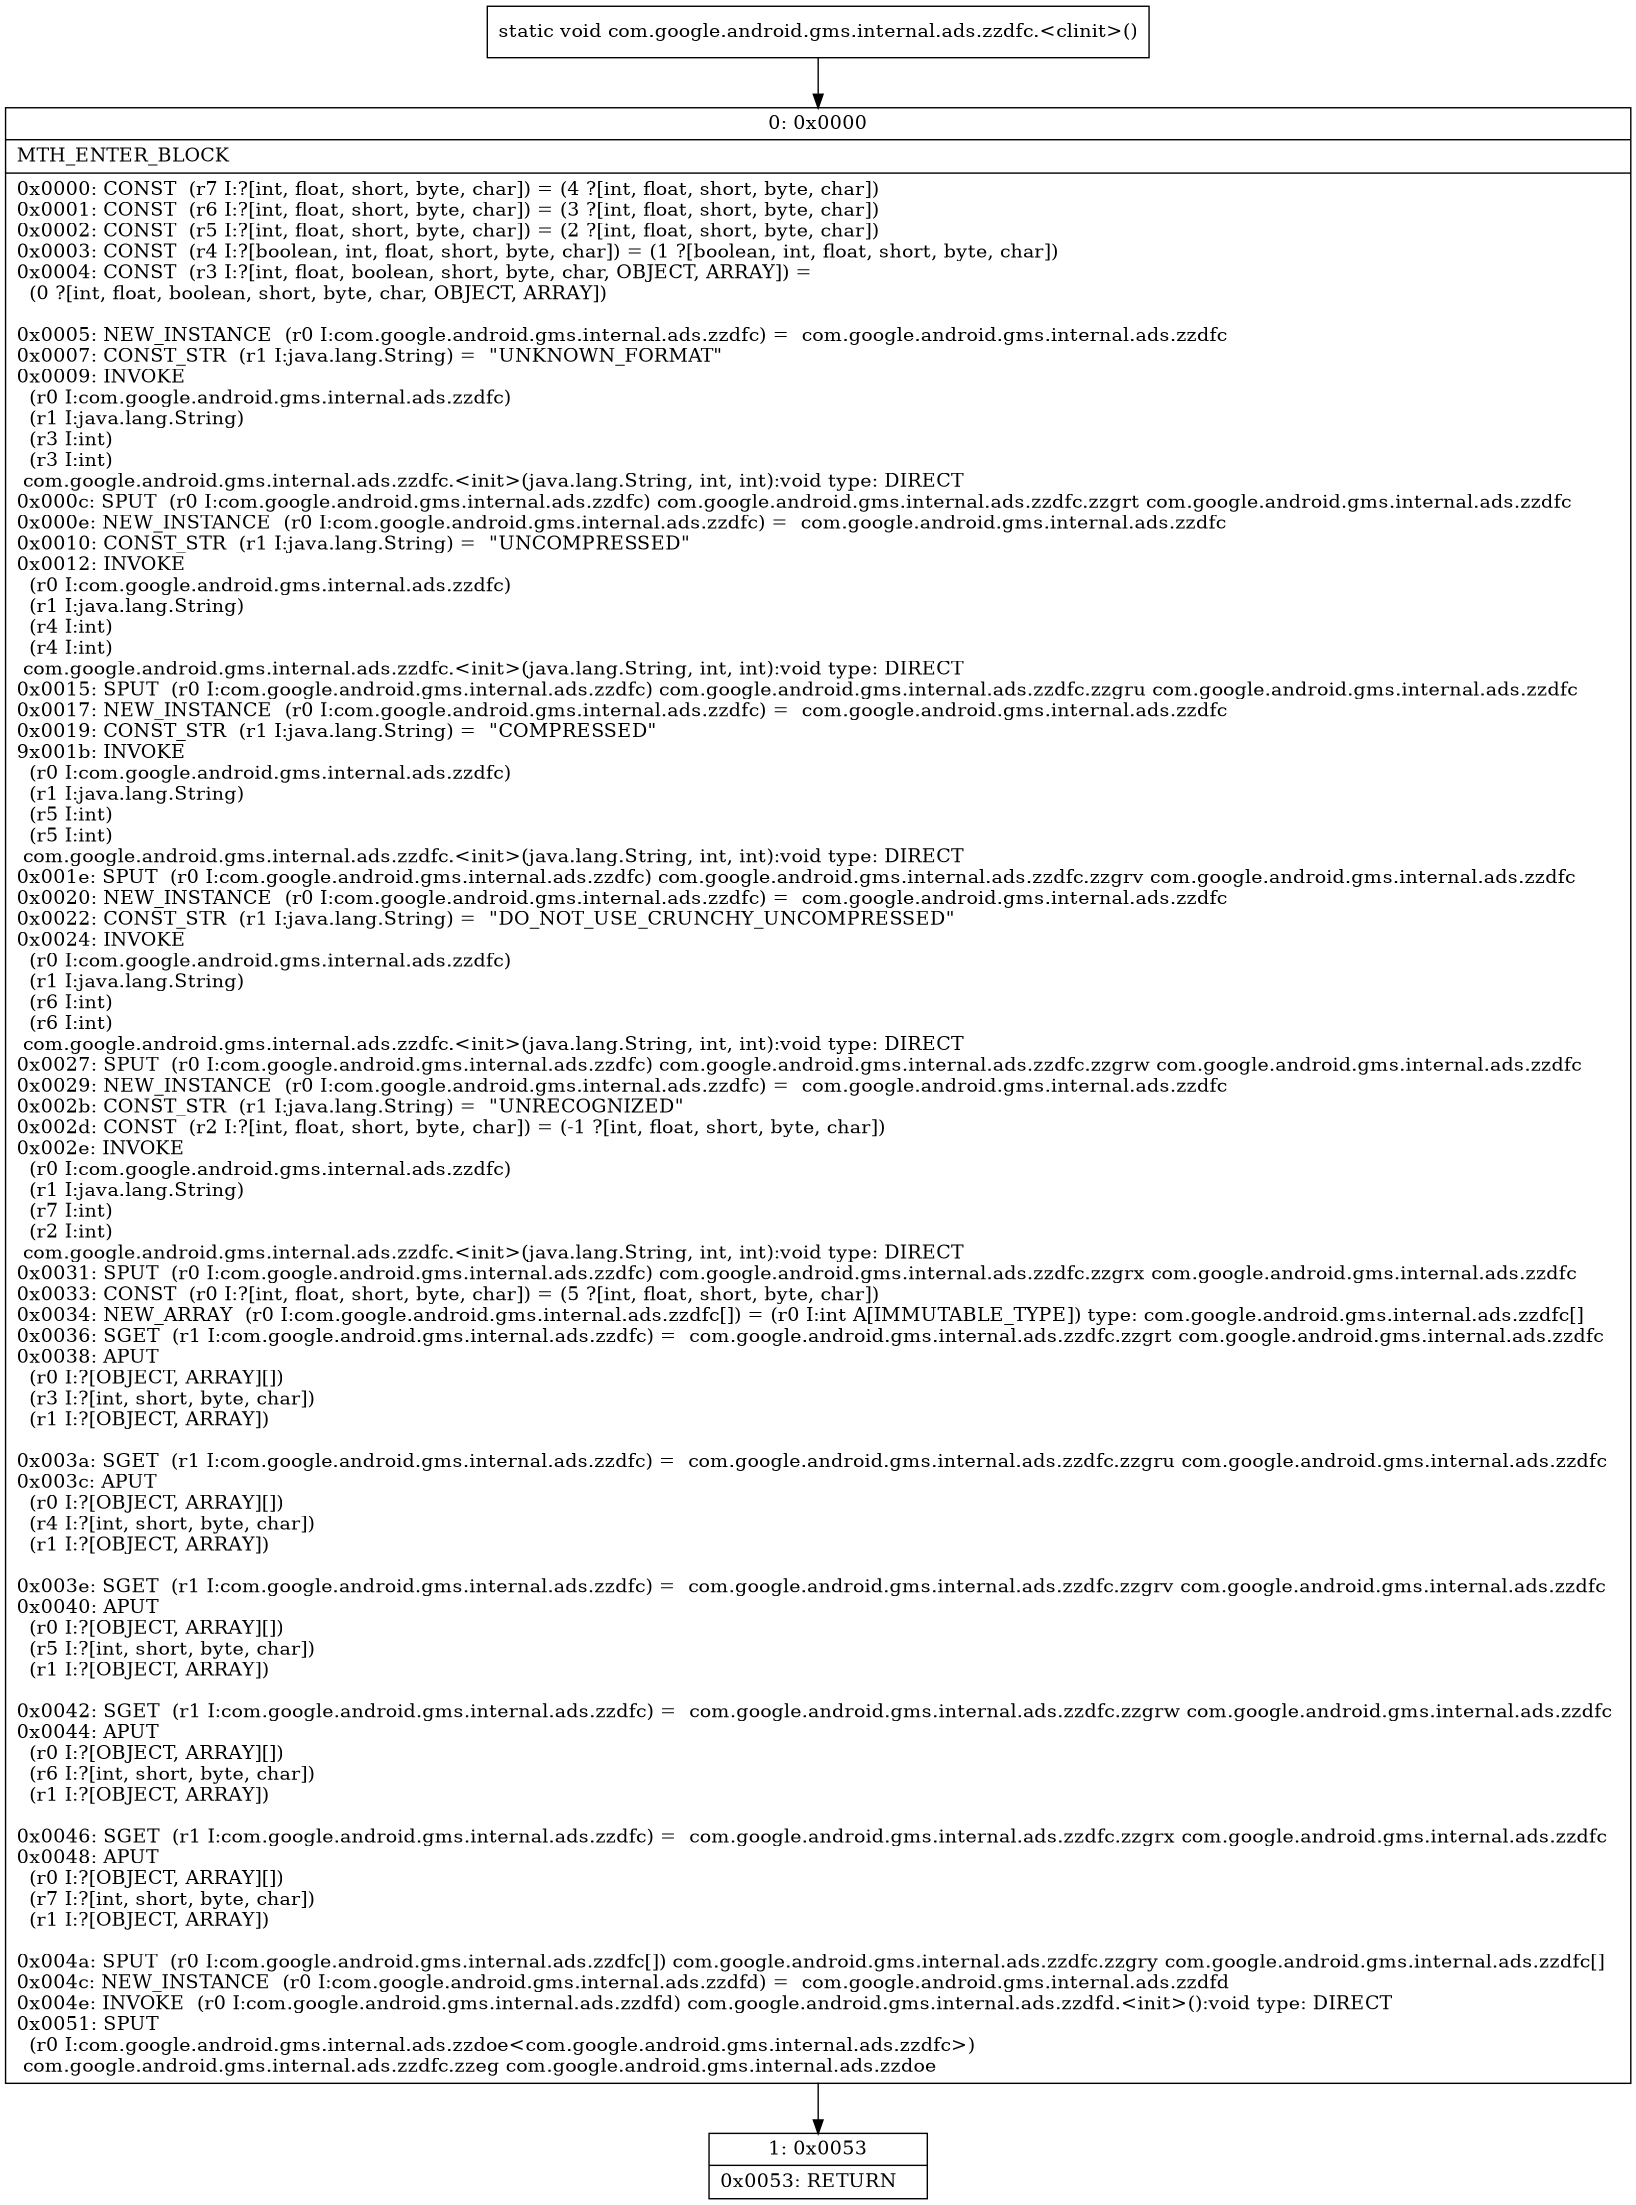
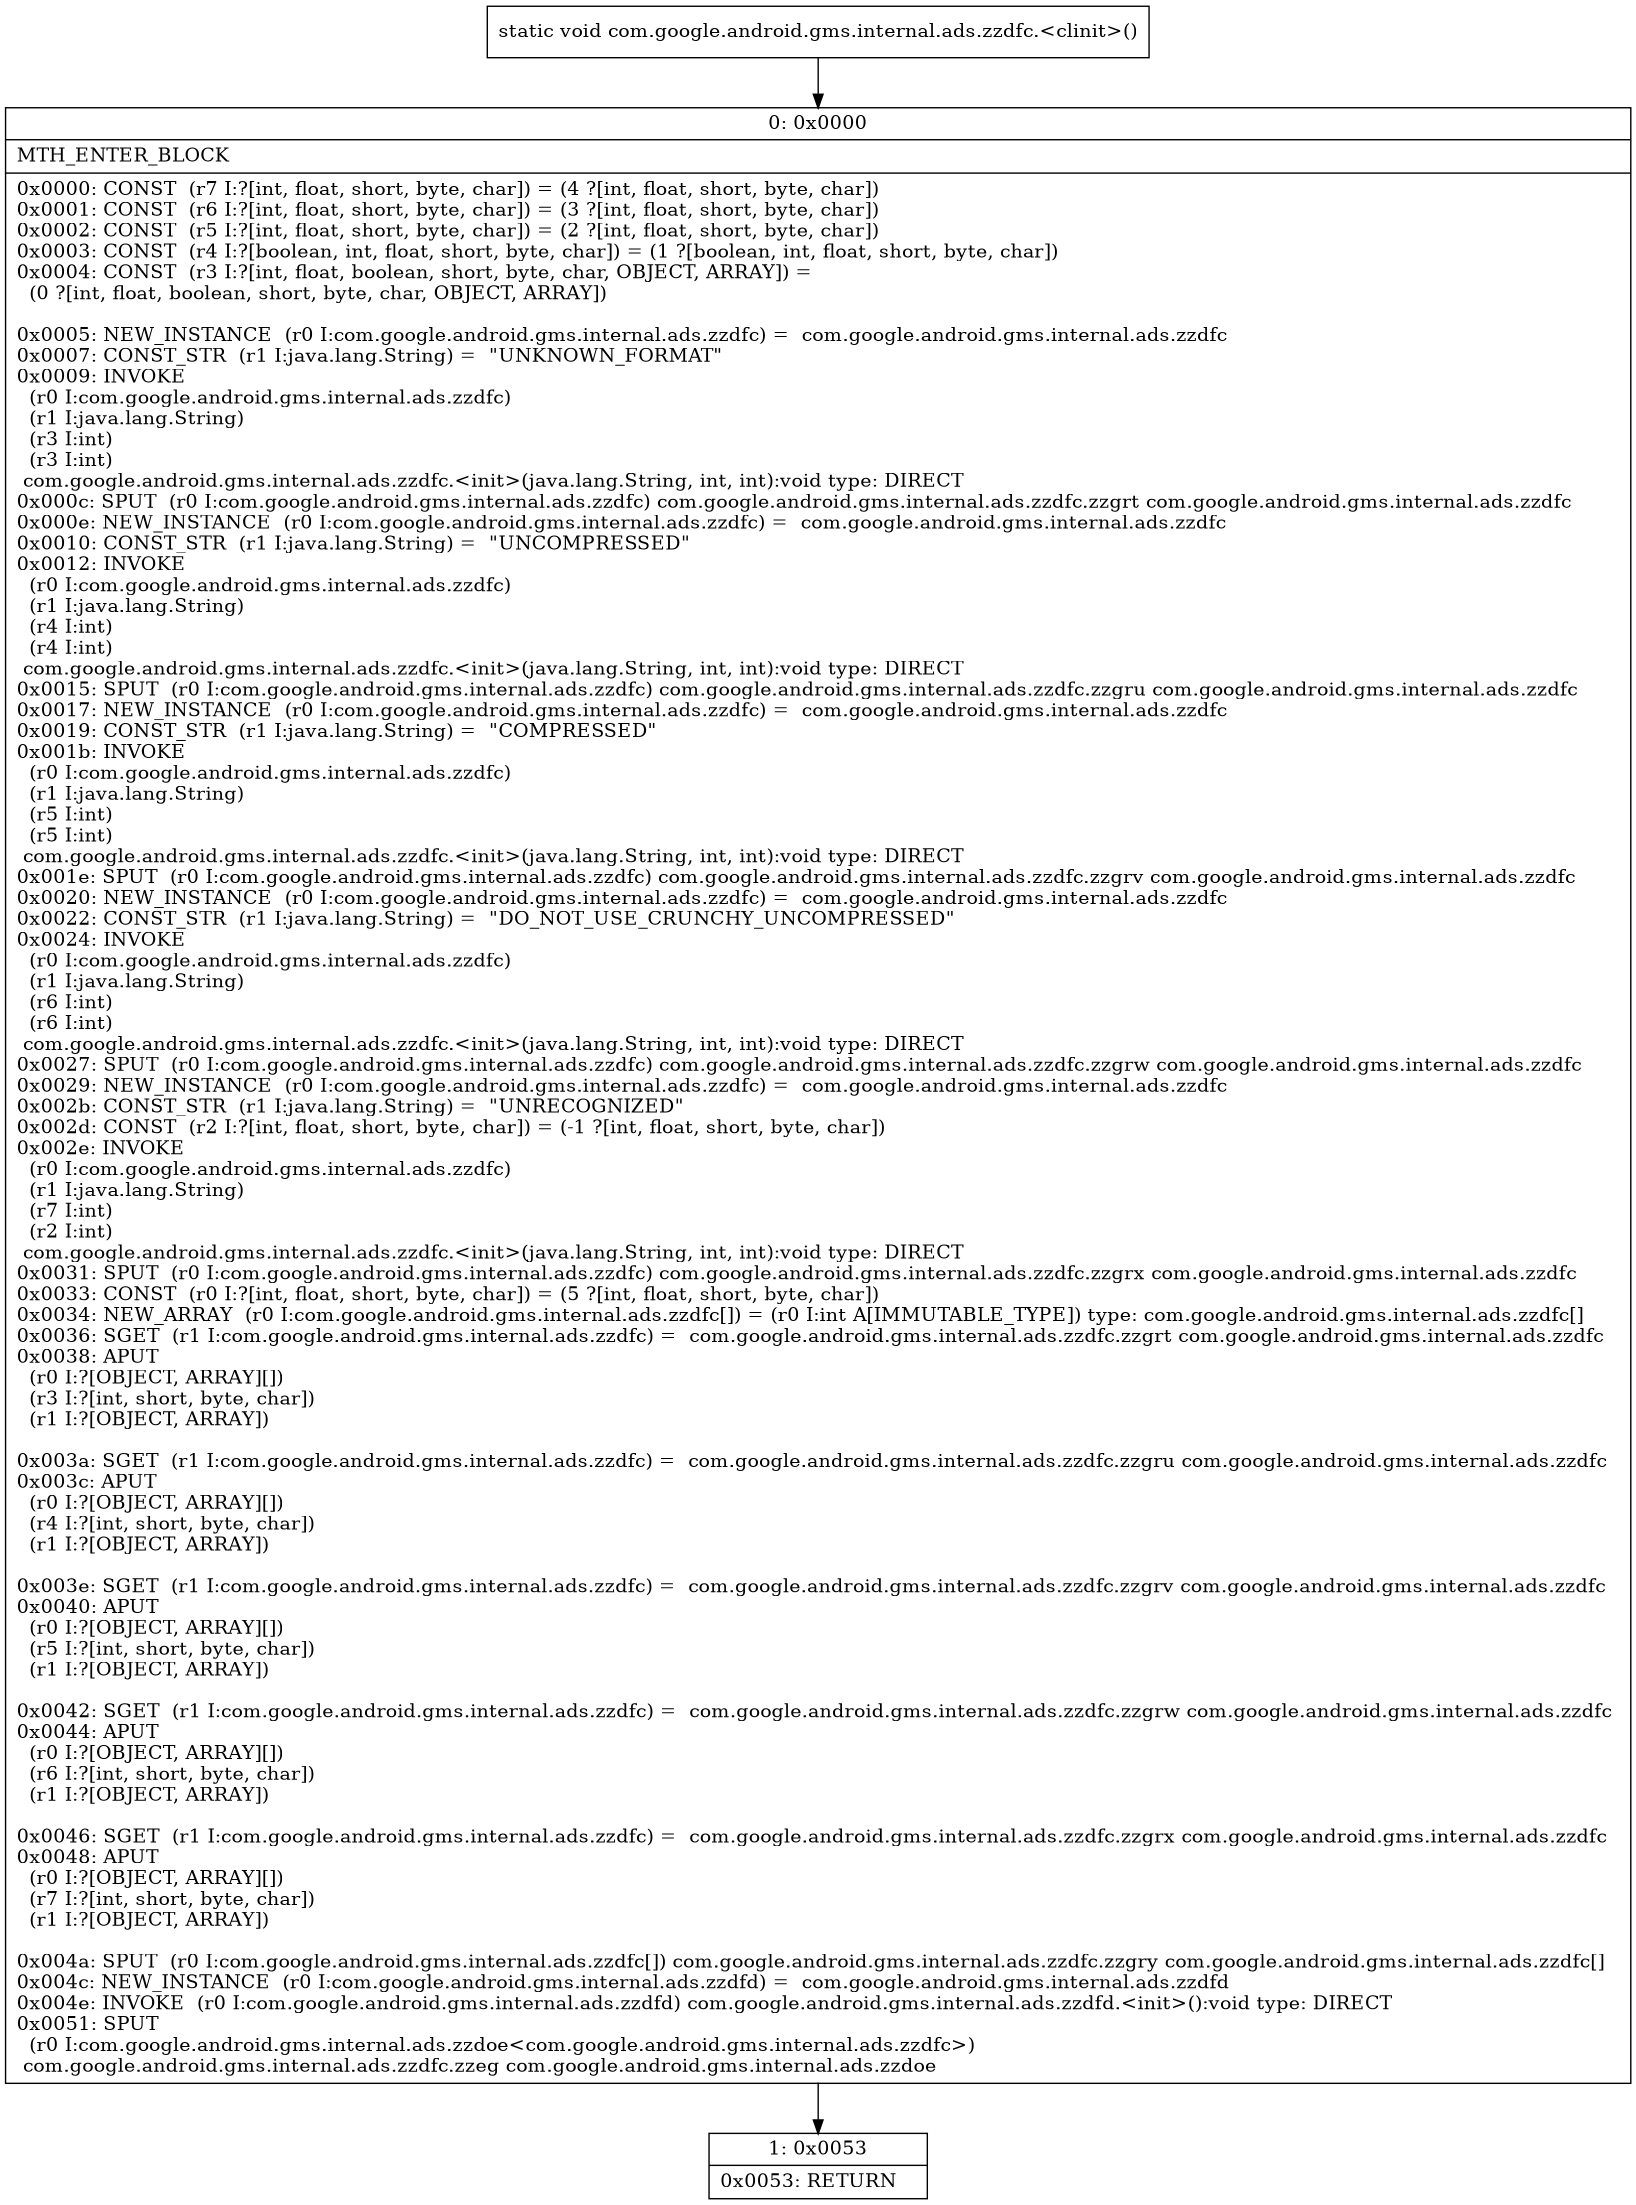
(108, 752) -> (108, 752)
